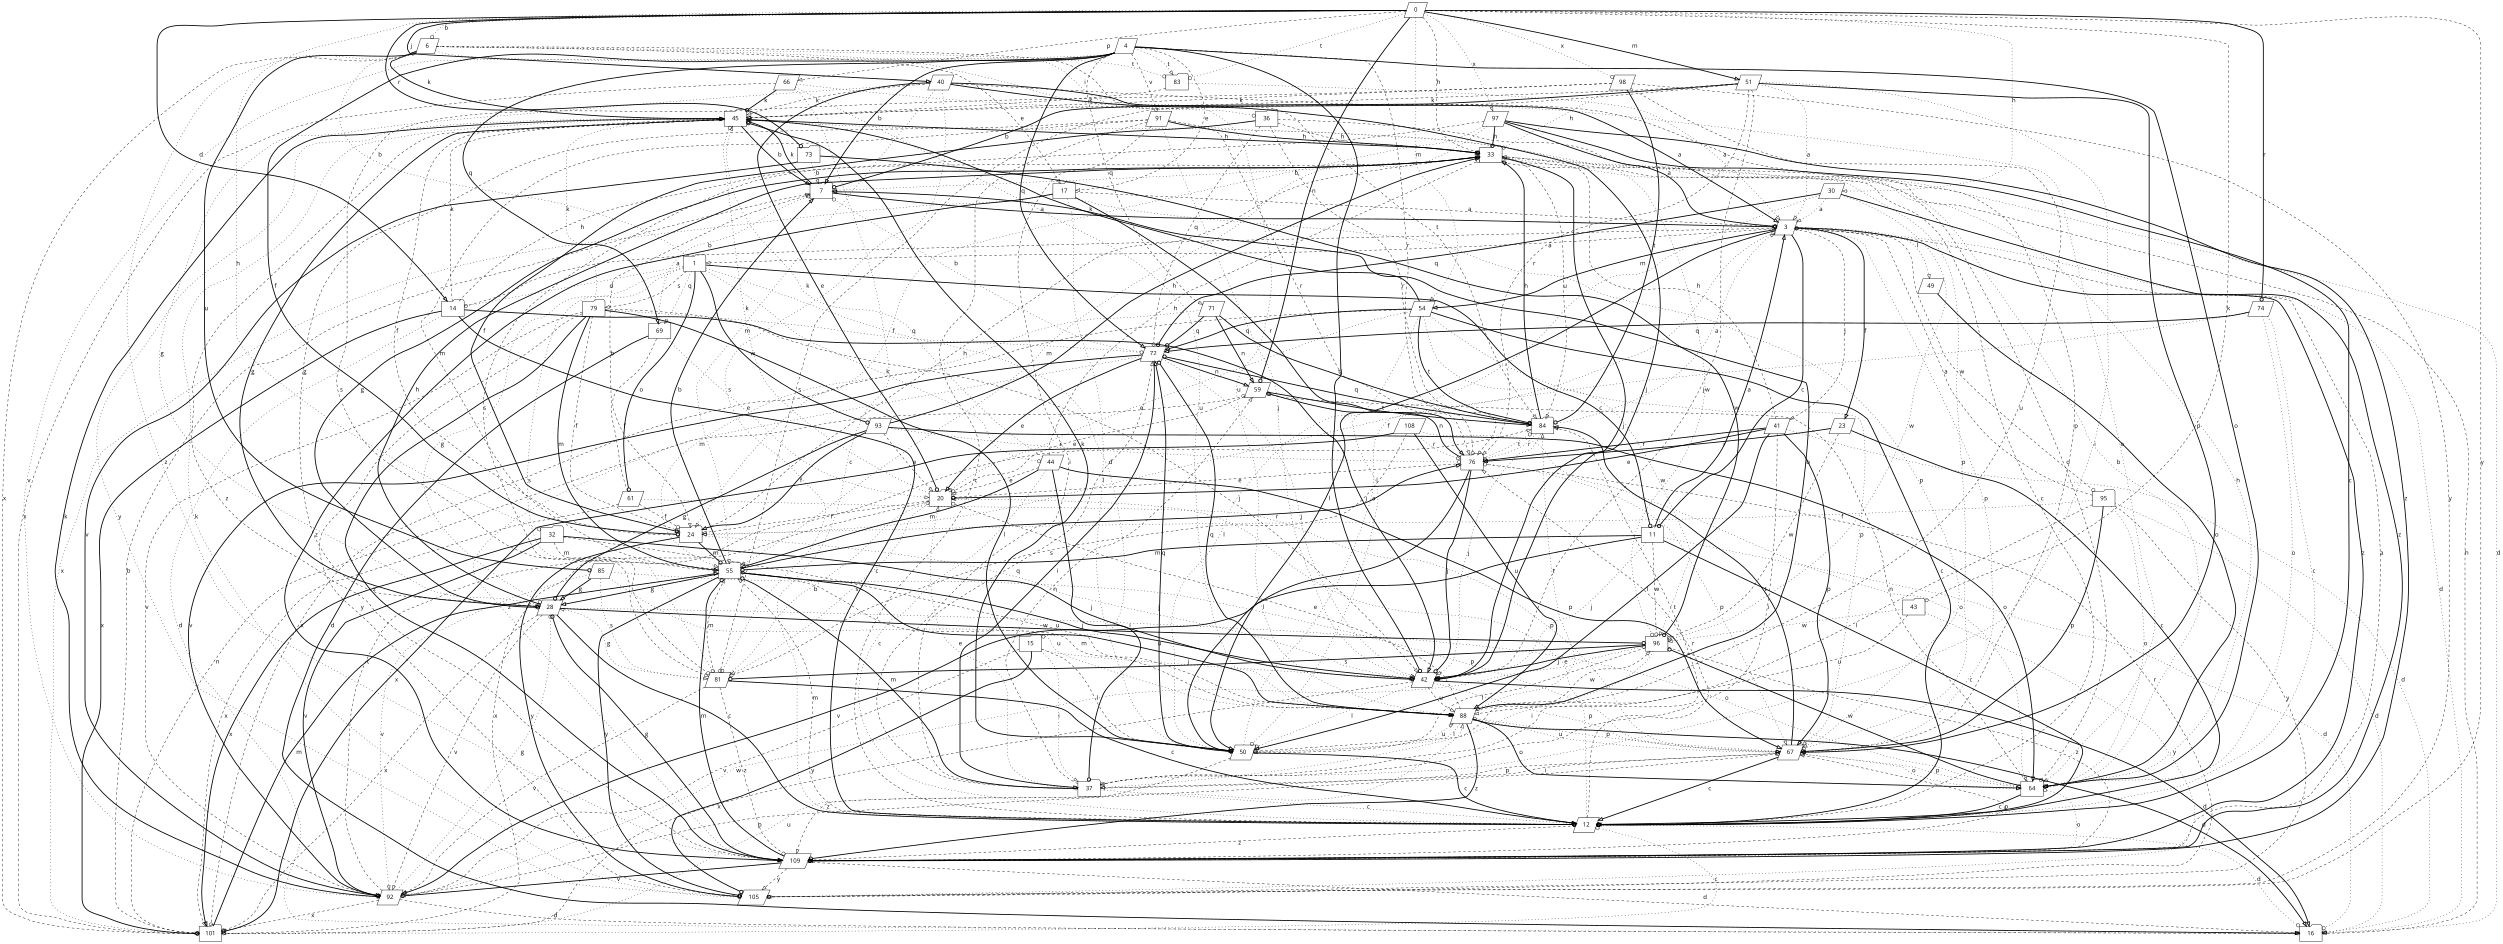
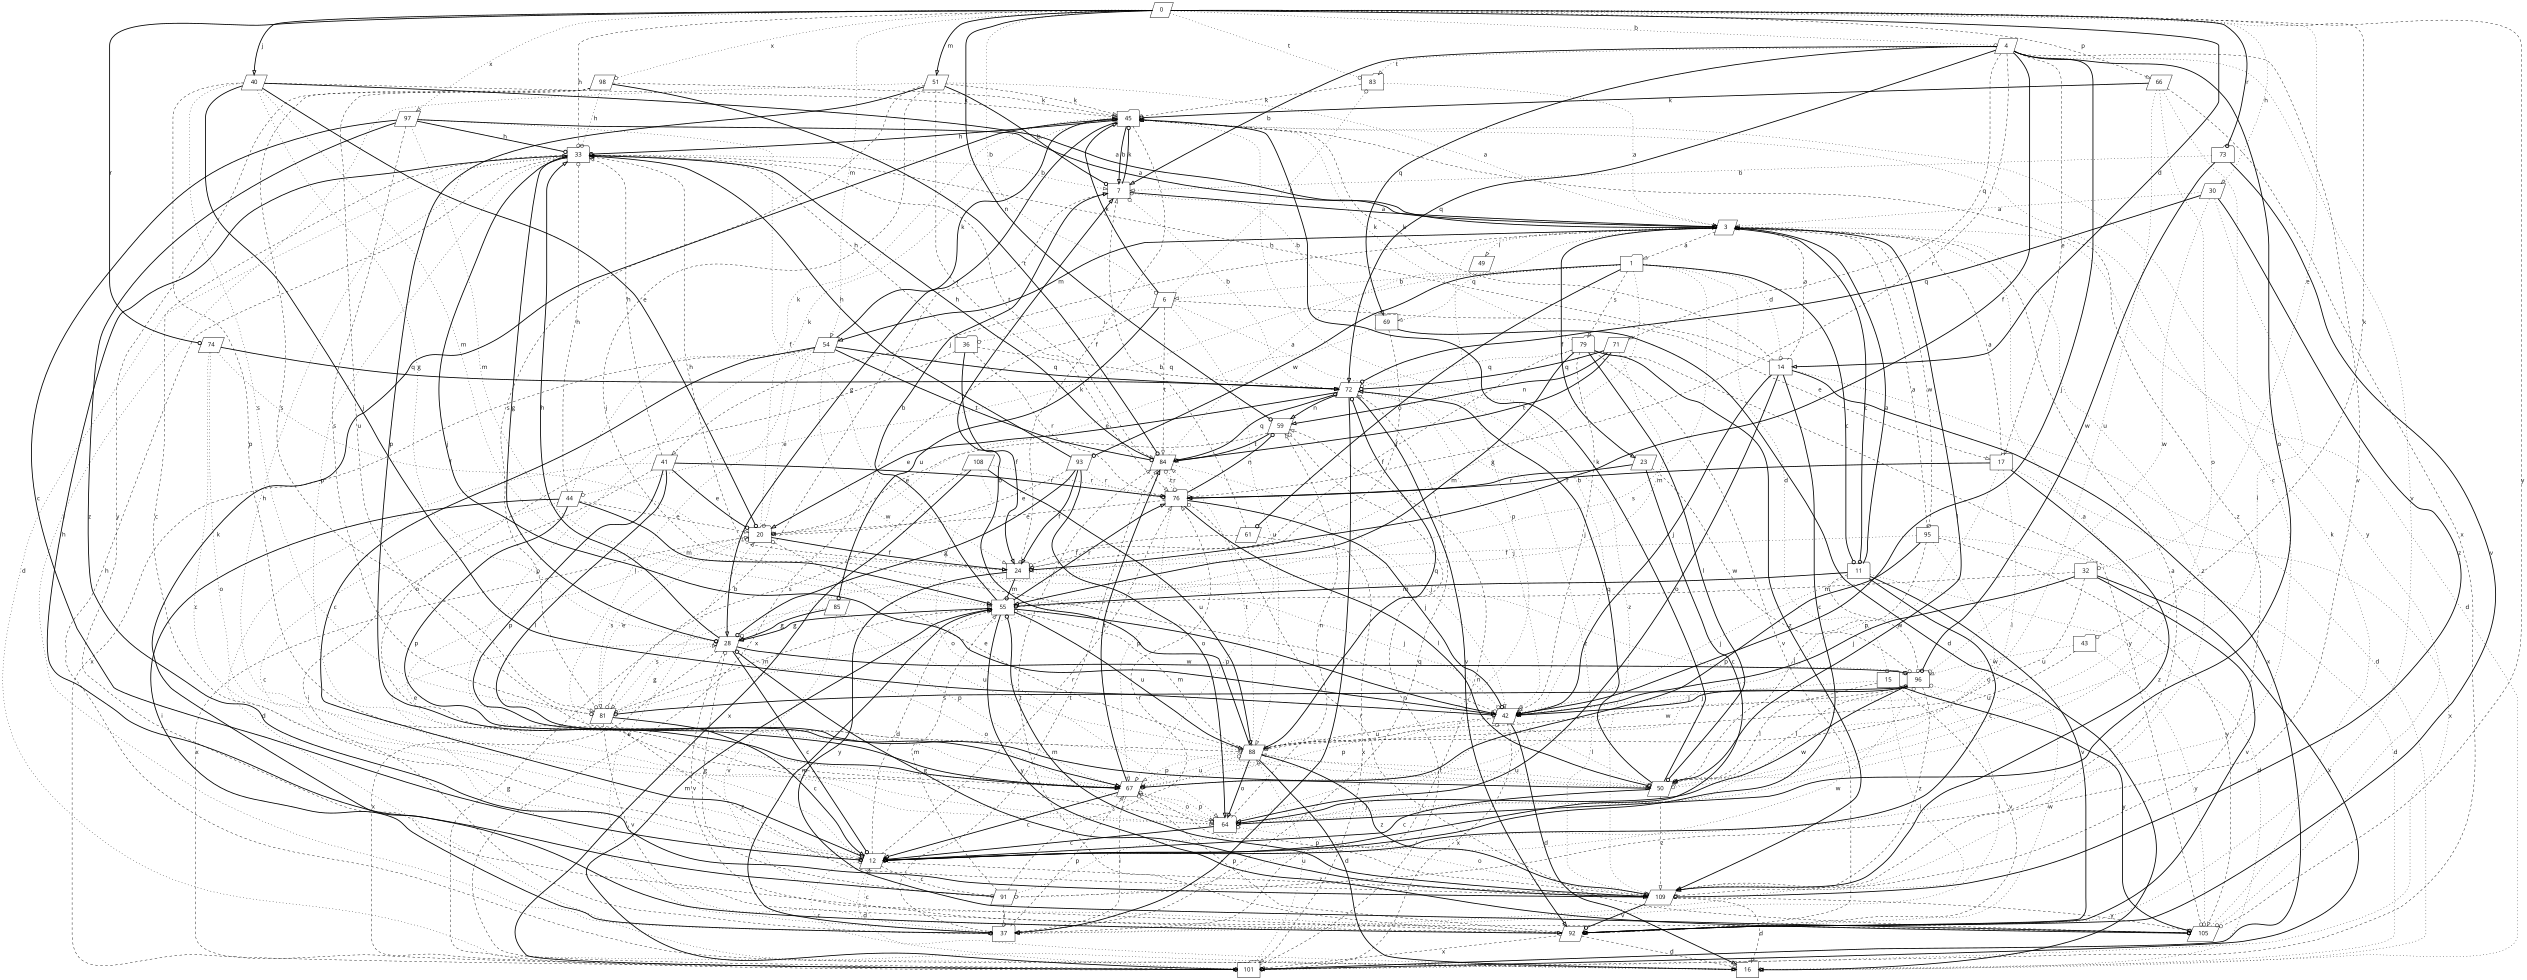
none -> (1582, 28)
(238, 264) -> (2308, 282)
(1565, 286) -> (1010, 300)
(1542, 426) -> (1163, 462)
(807, 518) -> (887, 556)
(2209, 533) -> (1602, 689)
(816, 589) -> (624, 626)
(857, 679) -> (934, 886)
(815, 698) -> (898, 734)
(2187, 818) -> (2193, 556)
